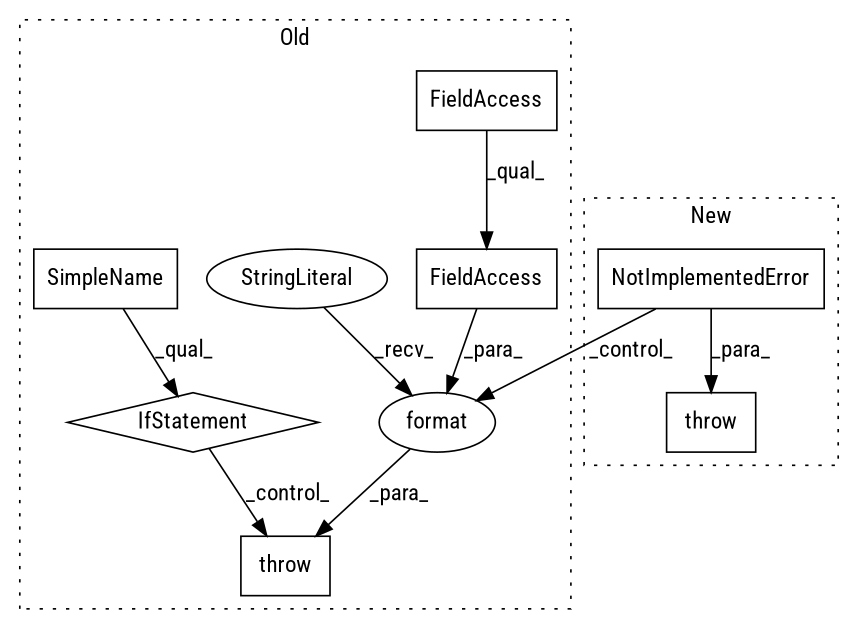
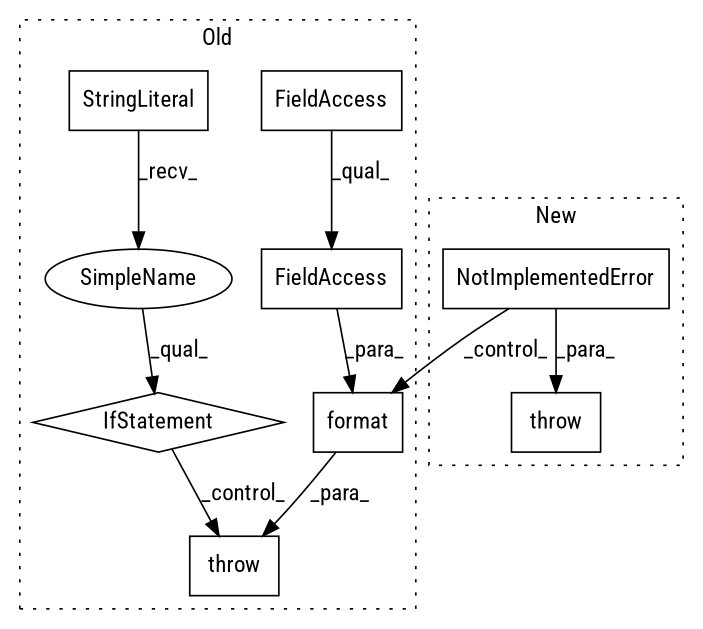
(106, 279) -> (139, 279)
(297, 279) -> (139, 101)
(362, 345) -> (139, 181)
(437, 422) -> (358, 422)
